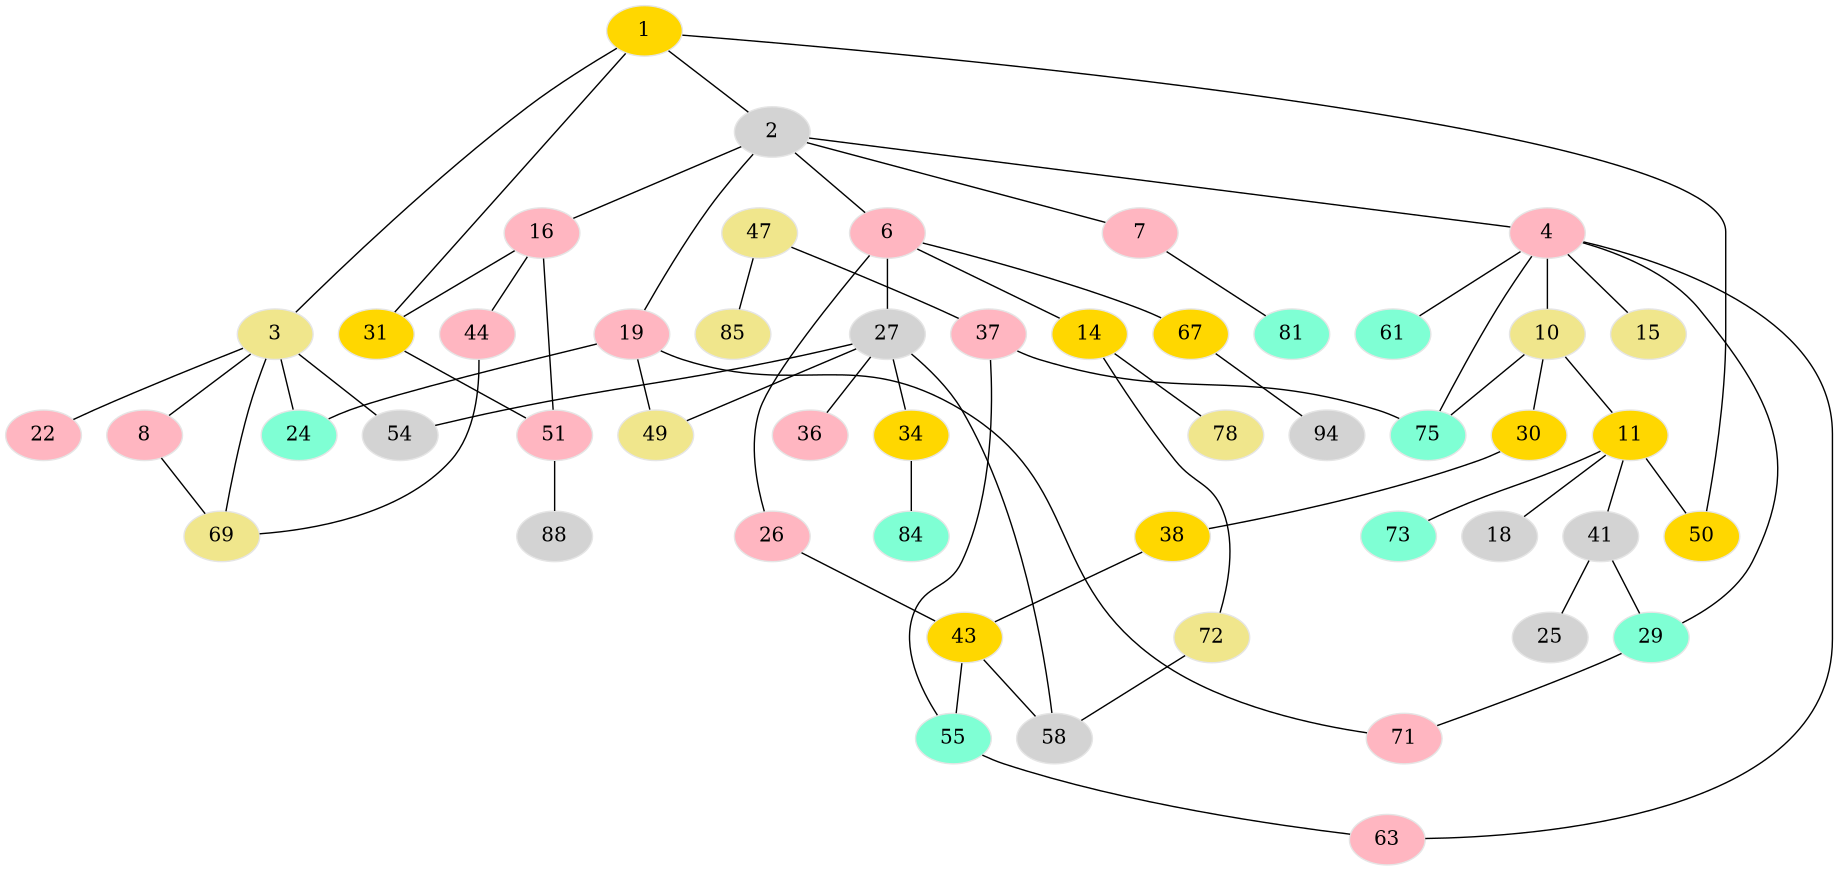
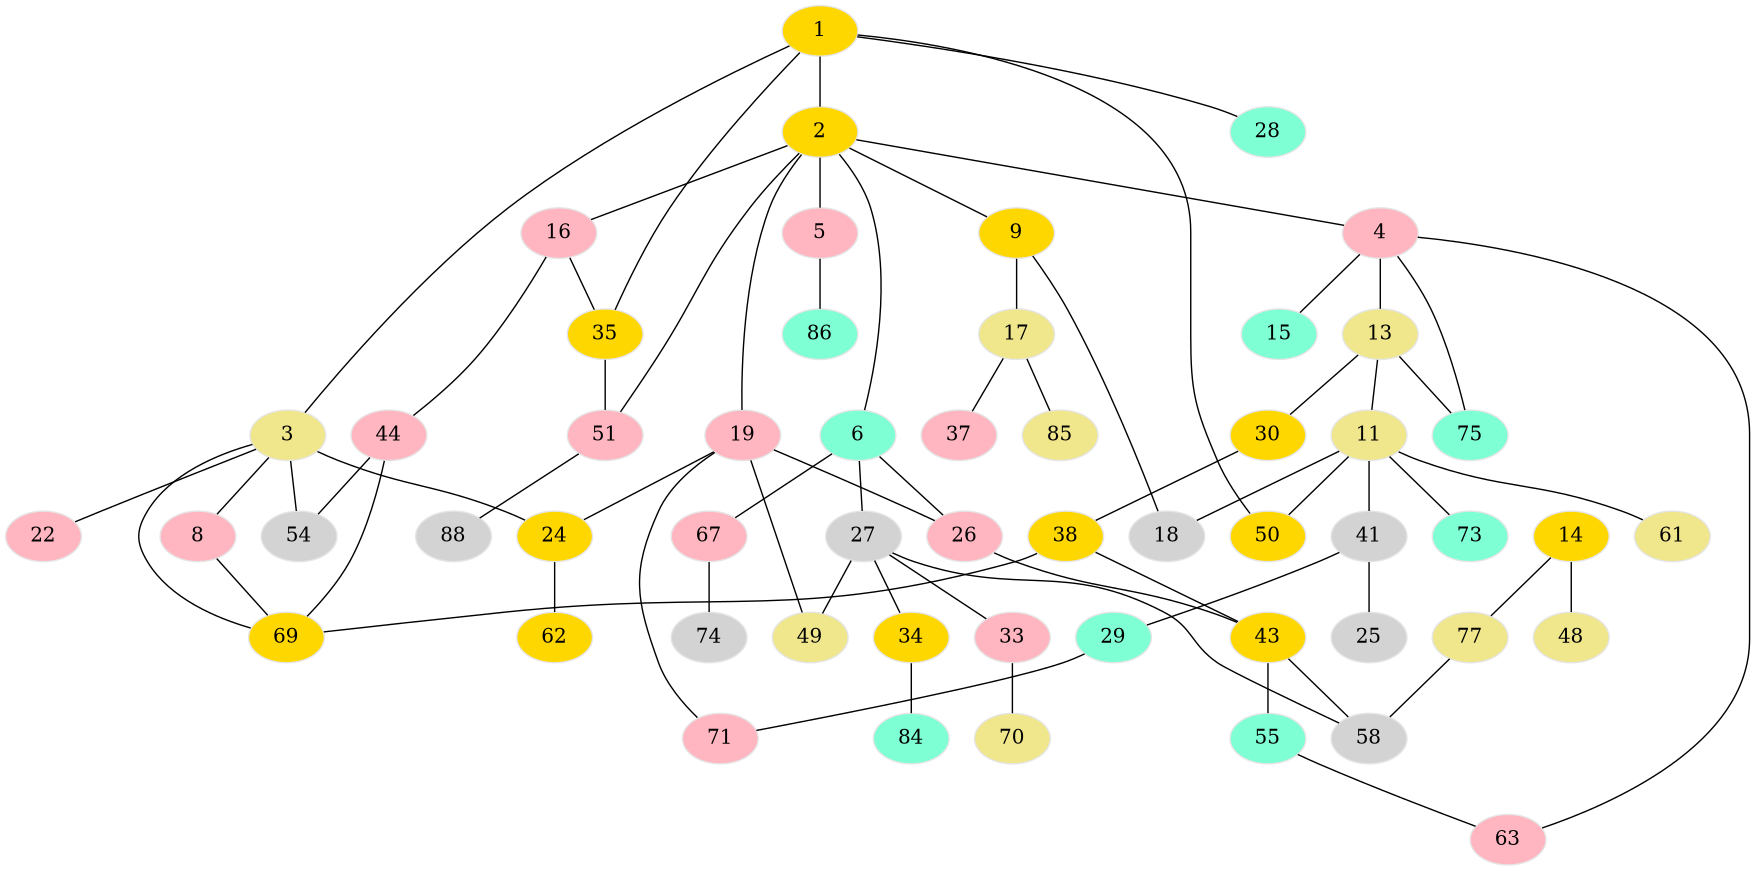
(772, 132) -> (820, 132)
none -> (1268, 132)
(760, 233) -> (1017, 334)
(887, 233) -> (858, 435)
none -> (1017, 233)
(1140, 233) -> (820, 233)
(988, 284) -> none
(1470, 284) -> (1521, 486)
(376, 334) -> (605, 334)
(548, 334) -> (703, 278)
(1191, 334) -> (709, 536)
(1292, 334) -> (820, 334)
(1393, 334) -> (1672, 536)
(1547, 334) -> (1380, 334)
(1648, 334) -> (1279, 334)
(654, 383) -> (344, 486)
(1208, 385) -> none
(1764, 408) -> none
(299, 435) -> (555, 536)
(810, 435) -> (1012, 637)
(1226, 435) -> (1571, 637)
(1327, 435) -> (709, 637)
(1630, 435) -> (1369, 435)
none -> (851, 483)
(222, 536) -> (286, 637)
(967, 550) -> none
none -> (682, 602)
none -> (555, 637)
(1212, 637) -> (1470, 637)
none -> (1012, 739)
